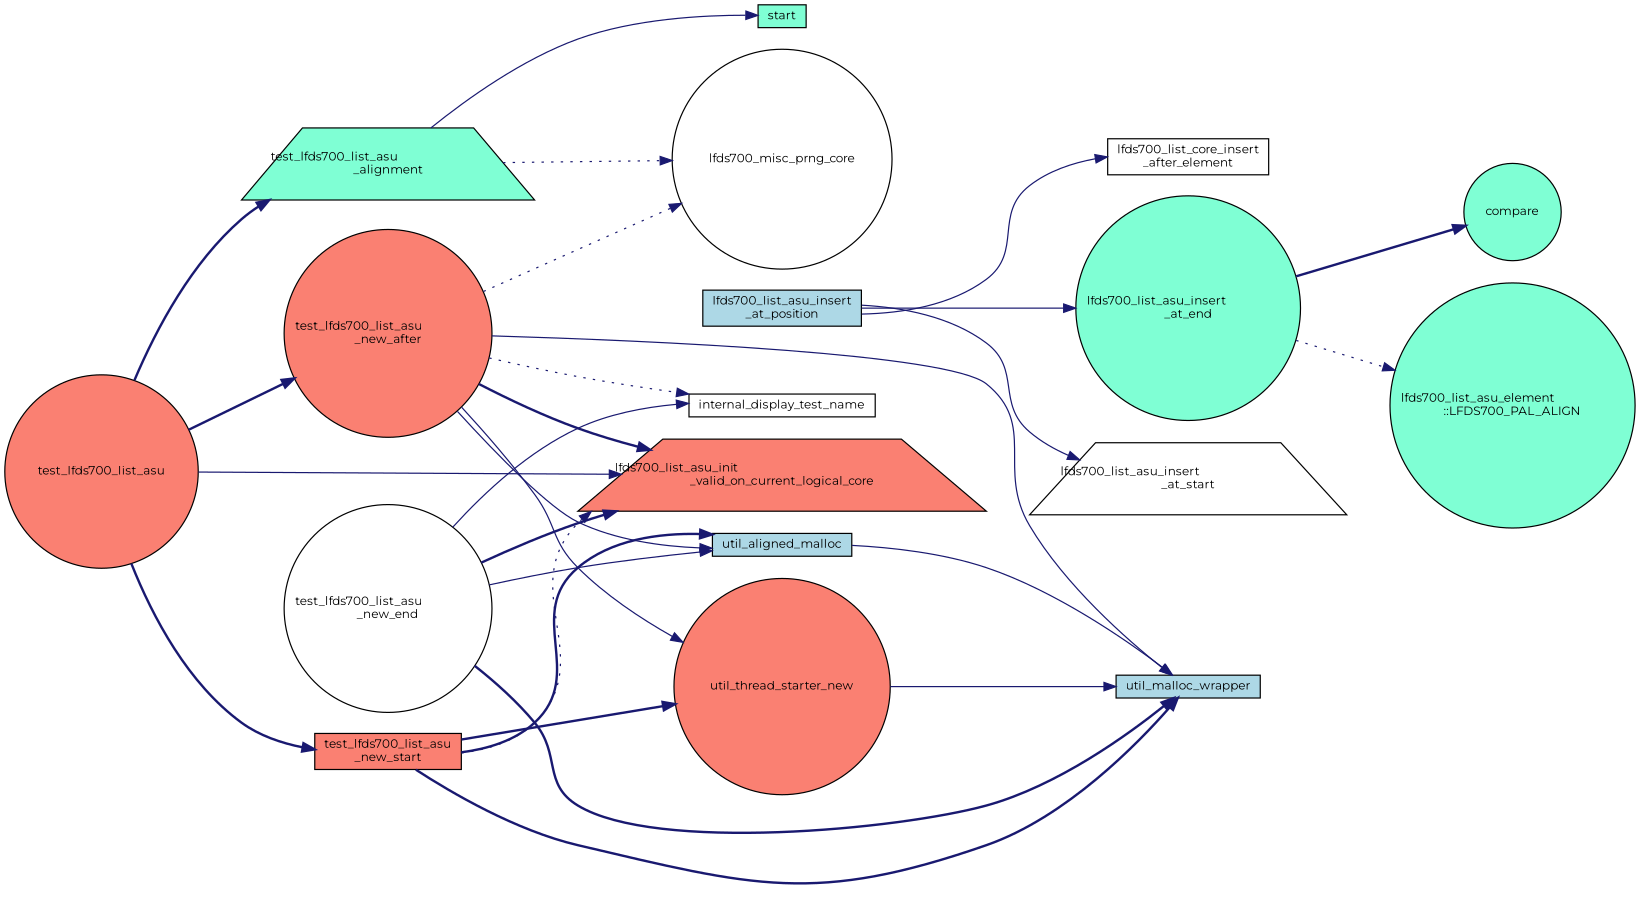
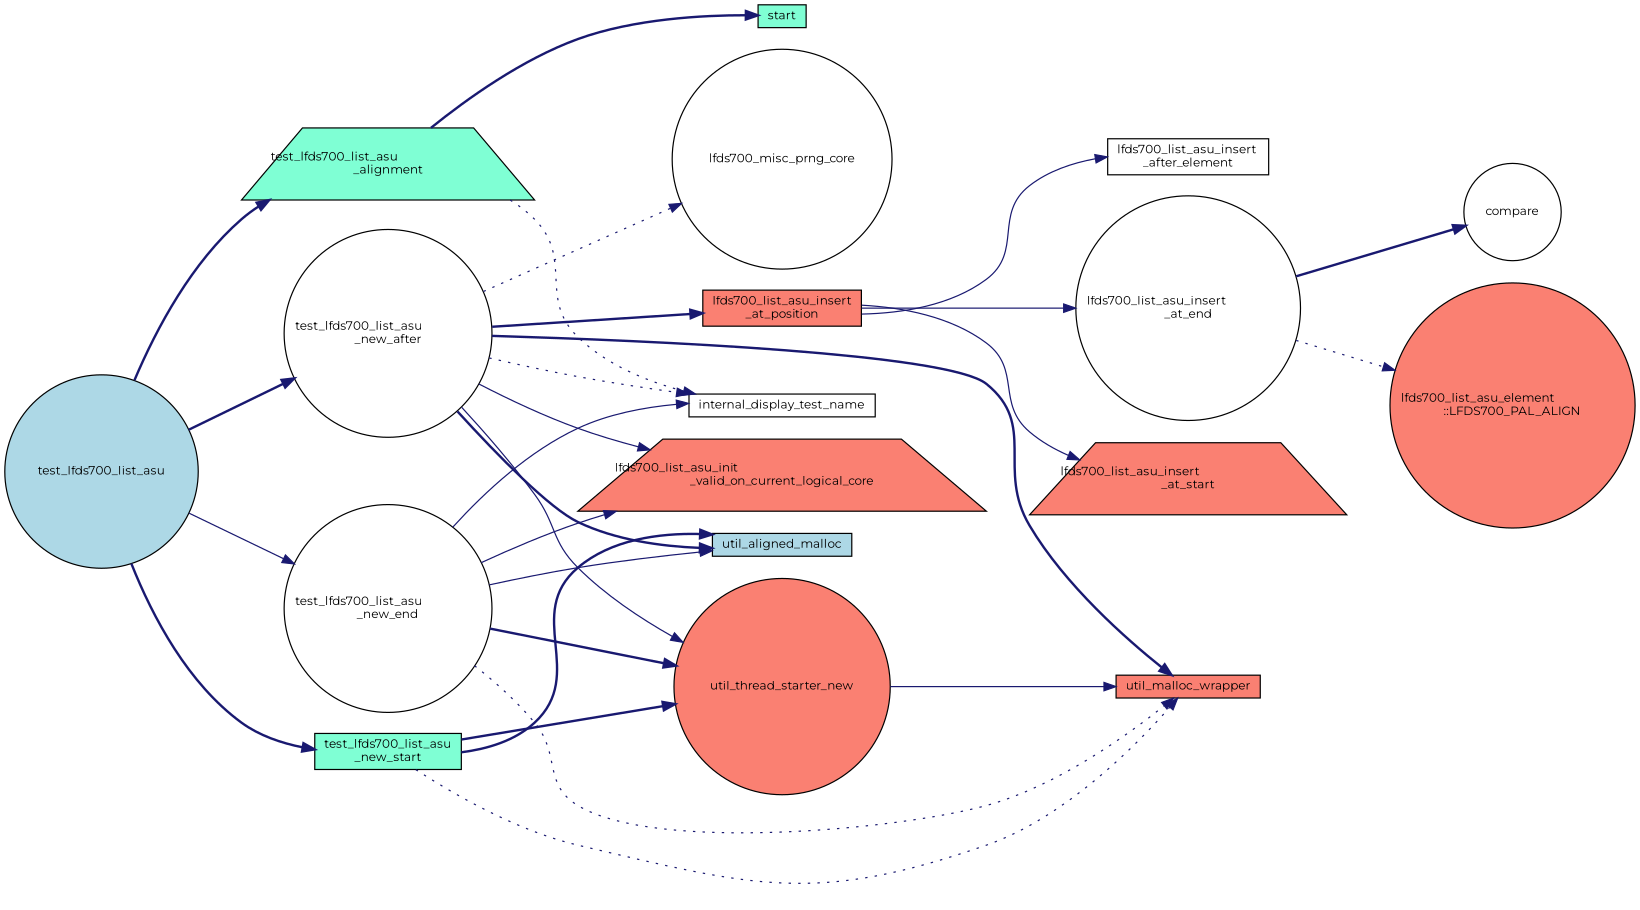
(577, 39) -> (577, 39)
(1188, 157) -> (1188, 157)
(582, 162) -> (563, 315)
(1513, 212) -> (1513, 212)
(782, 308) -> (782, 308)
(1188, 308) -> (1188, 308)
none -> (591, 320)
(388, 333) -> (388, 333)
(914, 364) -> (914, 364)
(1513, 405) -> (1513, 405)
(557, 420) -> (557, 420)
(102, 472) -> (102, 472)
(404, 473) -> (236, 536)
(1188, 479) -> (1188, 479)
(562, 512) -> (562, 512)
(542, 536) -> (542, 536)
(1018, 580) -> none
(553, 586) -> none
none -> (577, 646)
(1188, 687) -> (1188, 687)
(388, 751) -> (388, 751)
(794, 831) -> (794, 831)
(809, 883) -> (809, 883)
